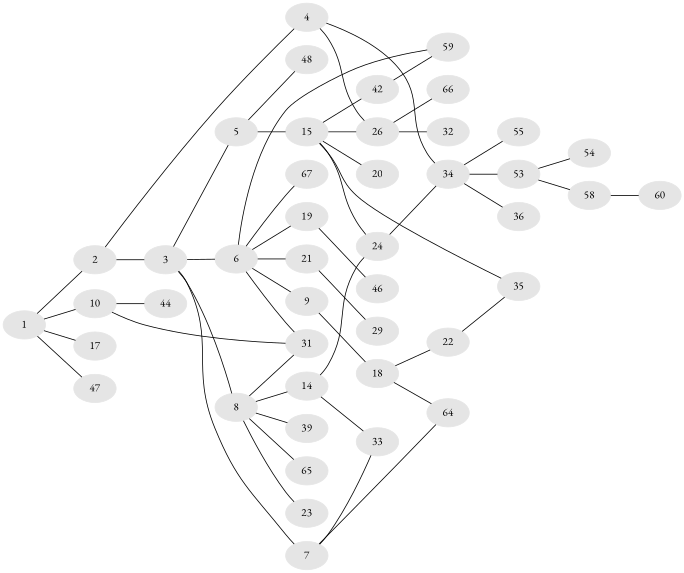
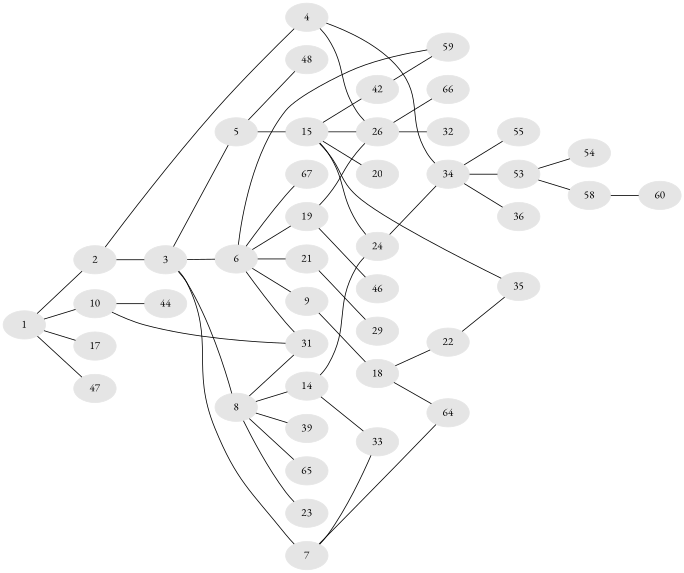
none -> (345, 169)
